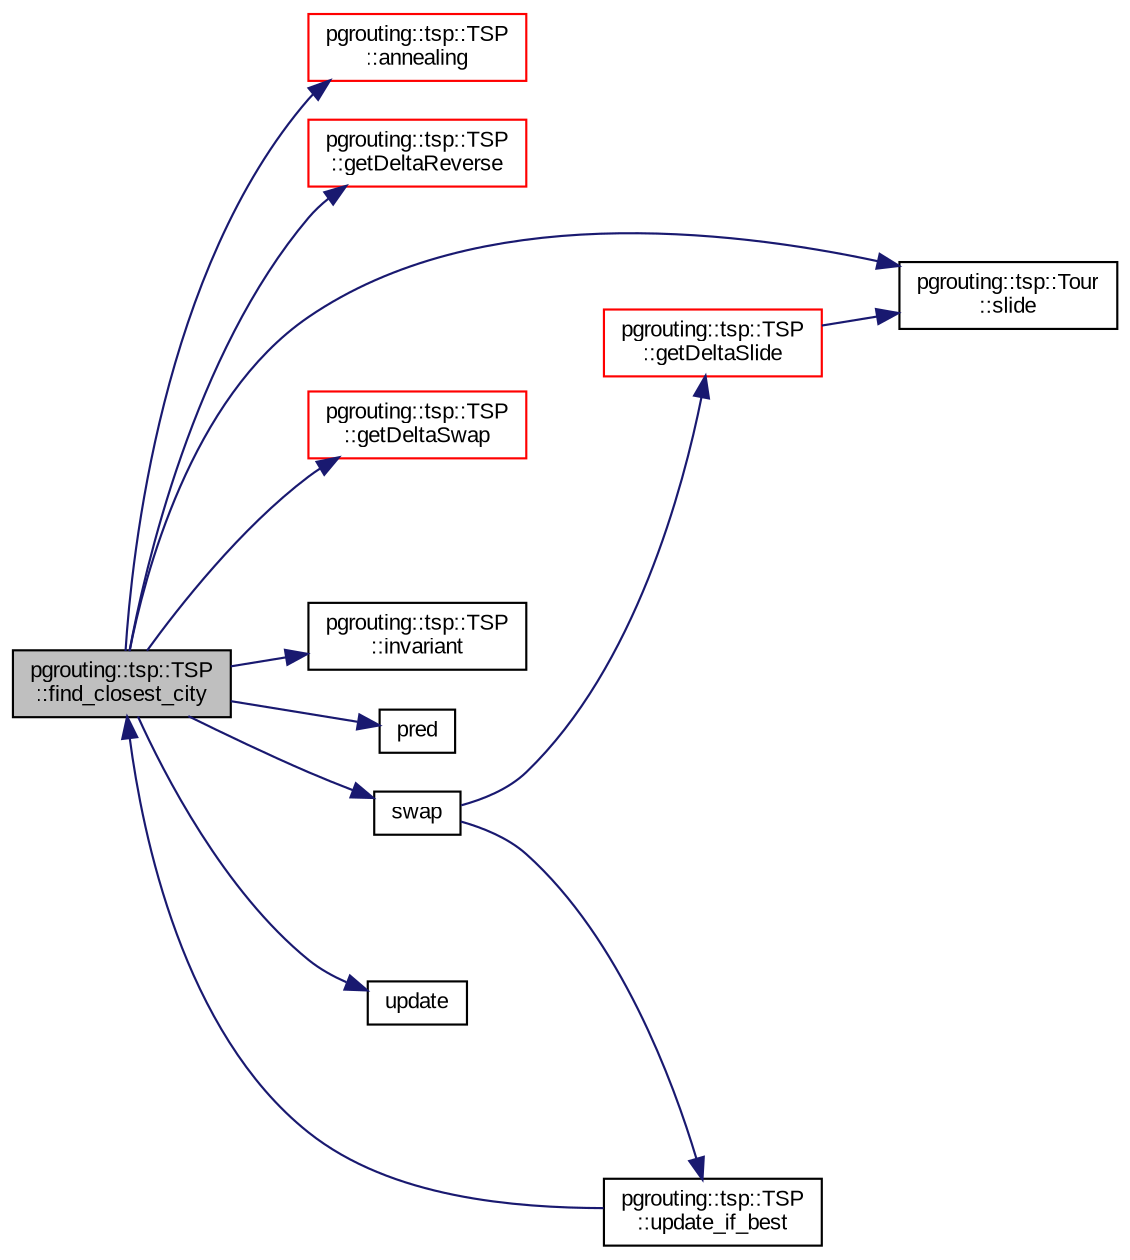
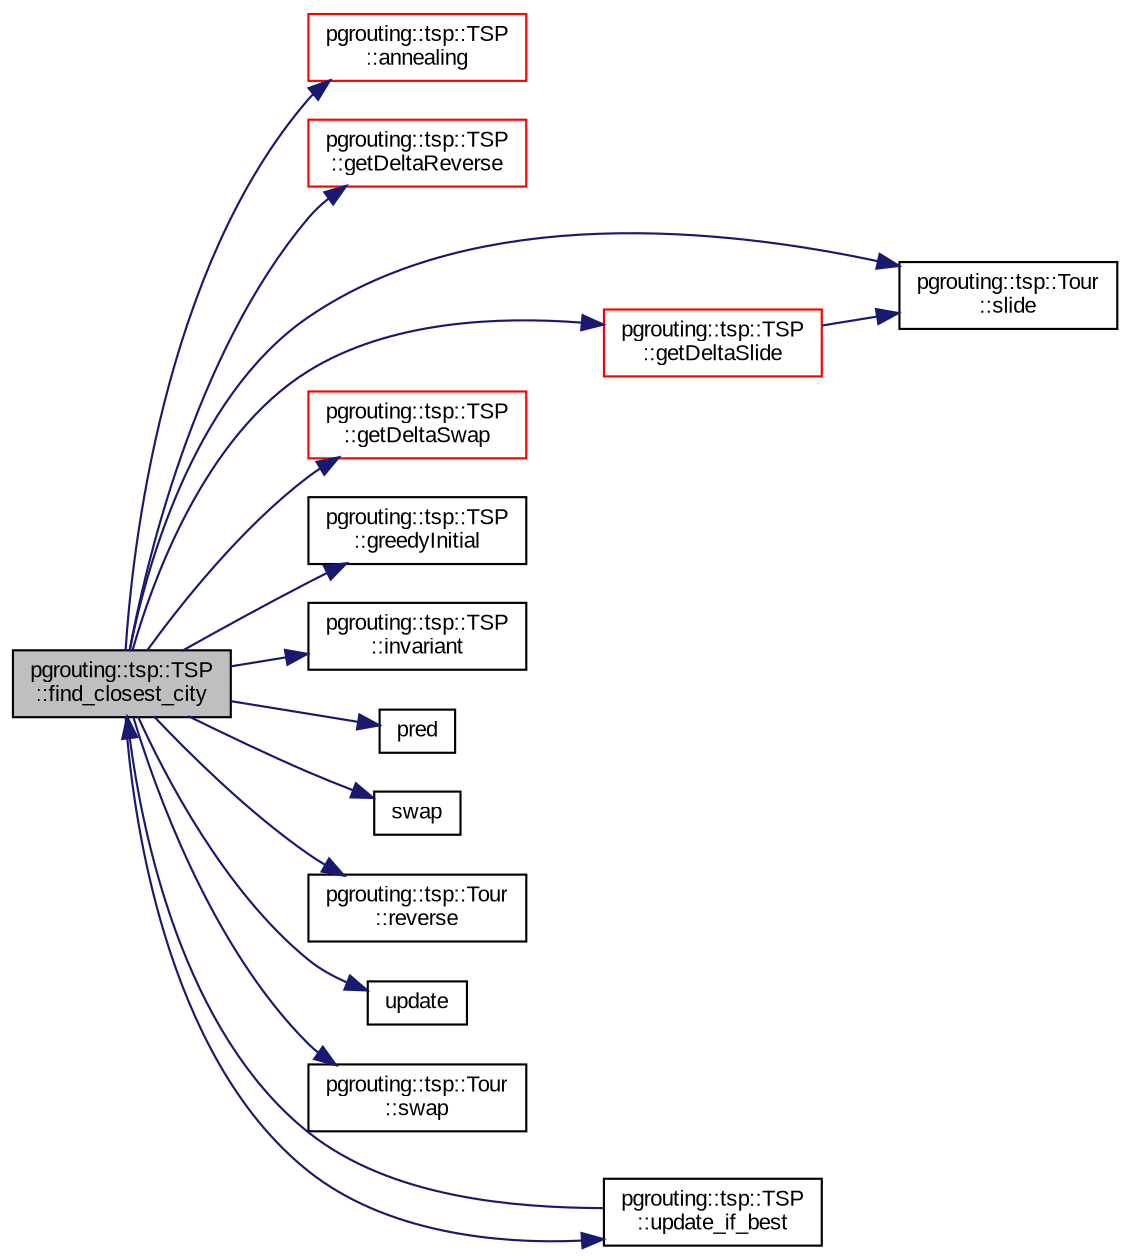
none -> (417, 531)
(625, 631) -> (286, 388)
none -> (417, 908)
(613, 963) -> (238, 1091)
none -> (417, 1098)
